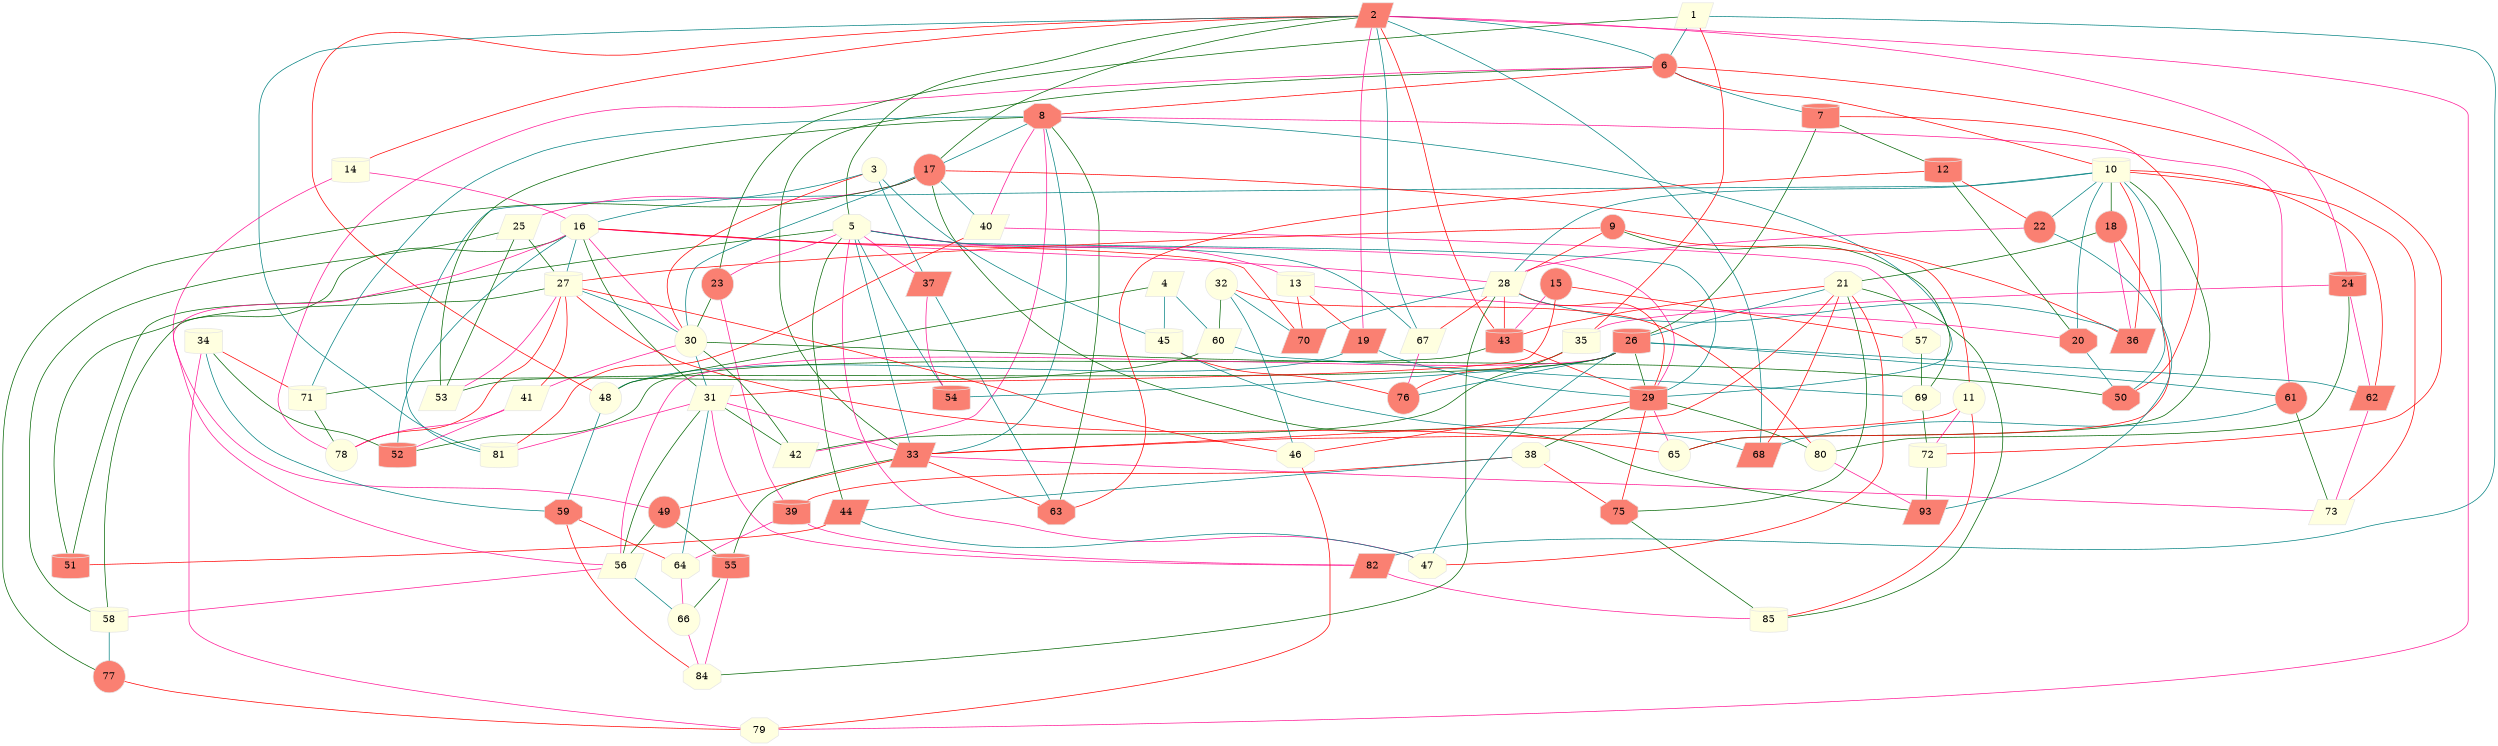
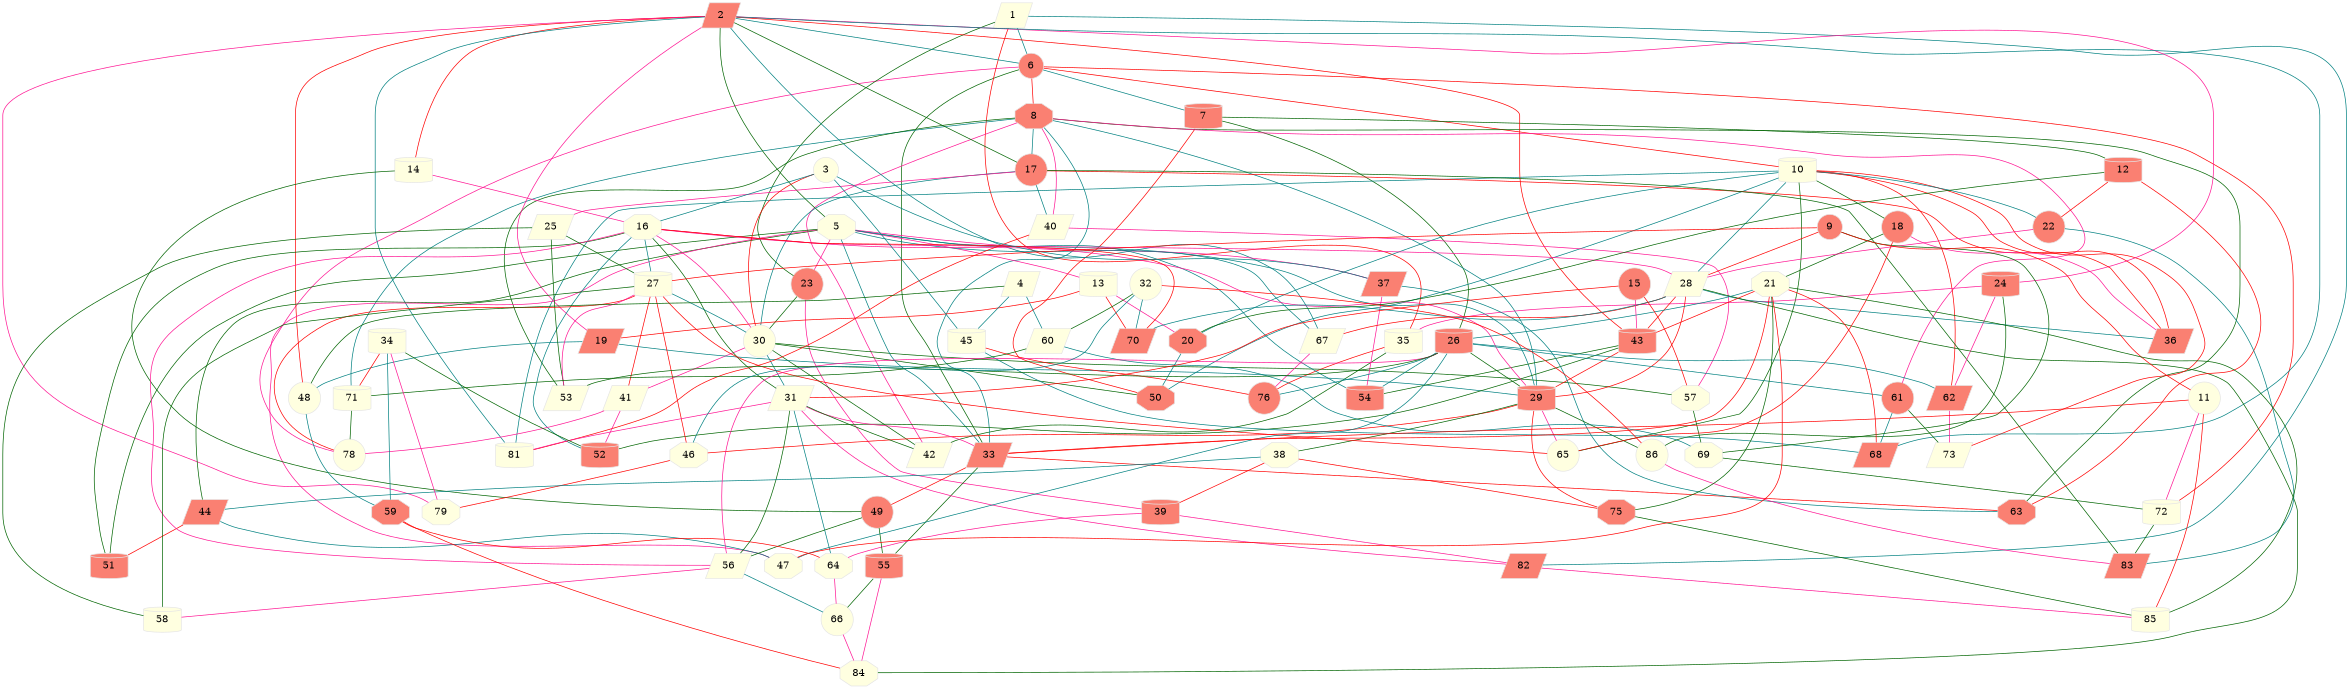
none -> (1268, 368)
none -> (1489, 372)
(1821, 455) -> (1652, 455)
(263, 459) -> (299, 465)
(1588, 483) -> none
(1926, 512) -> (2127, 566)
(109, 677) -> none
